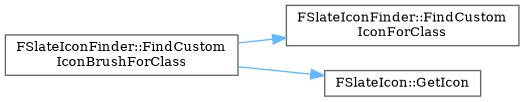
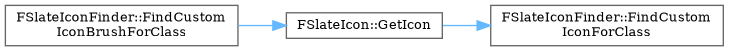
(255, 41) -> (460, 26)
